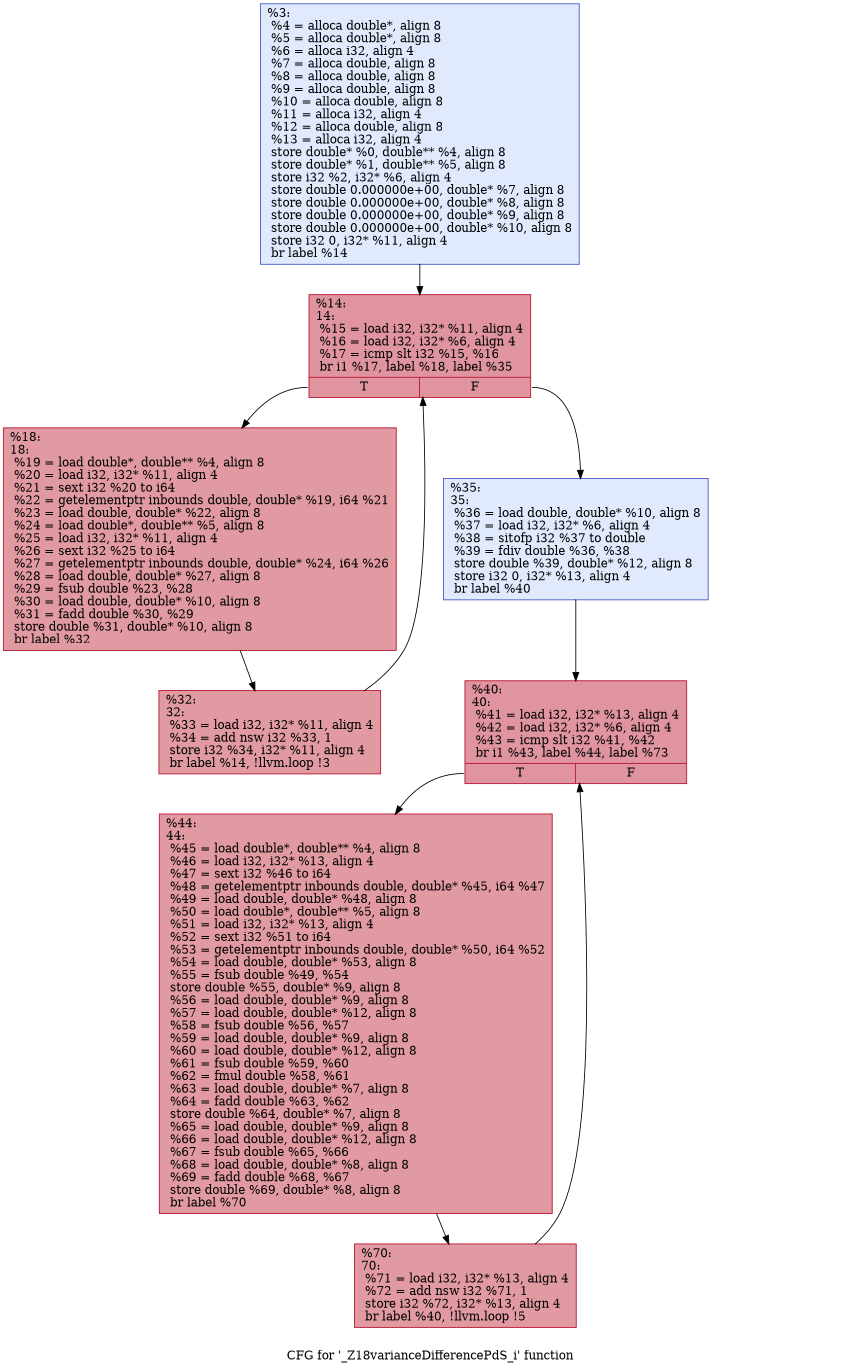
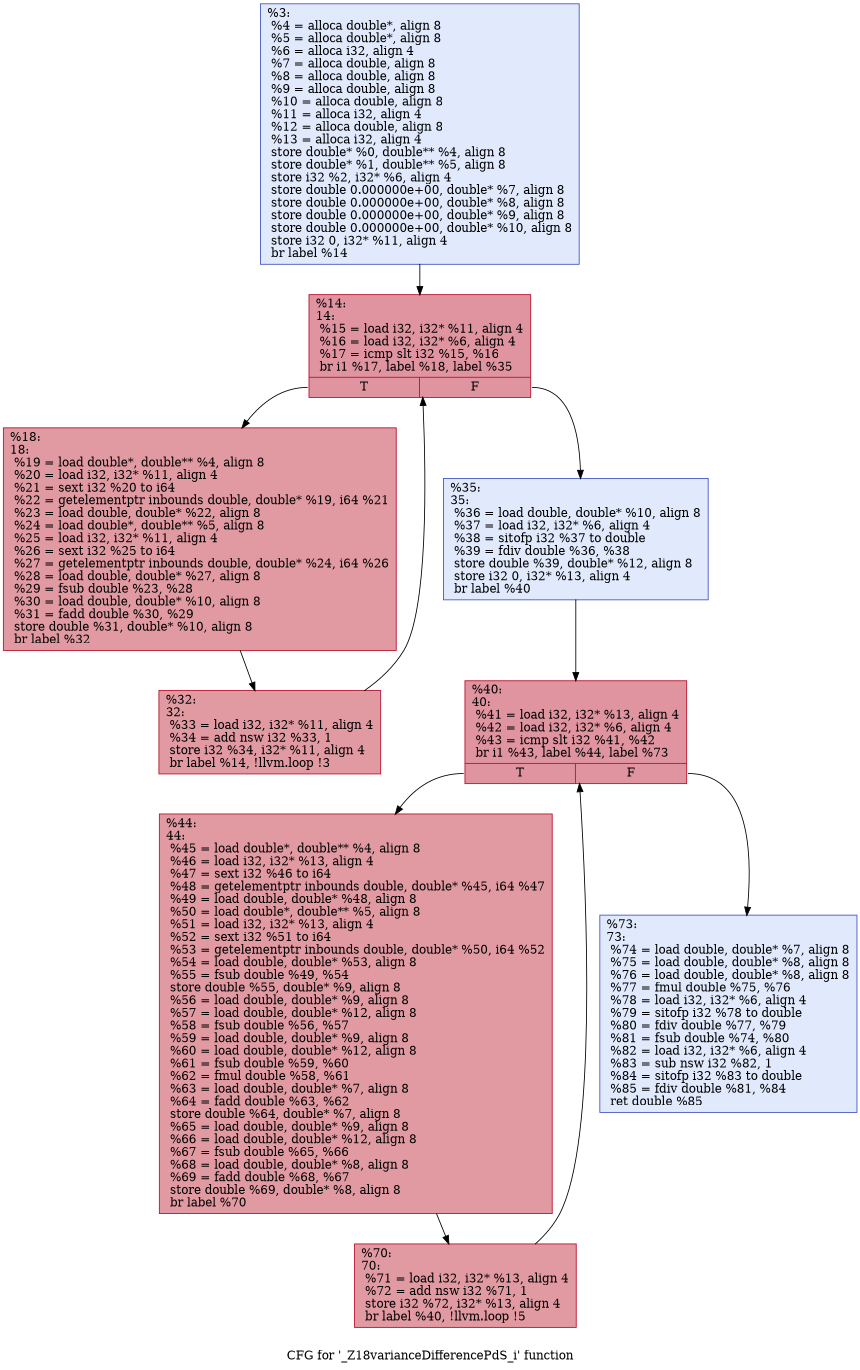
none -> (728, 1014)
